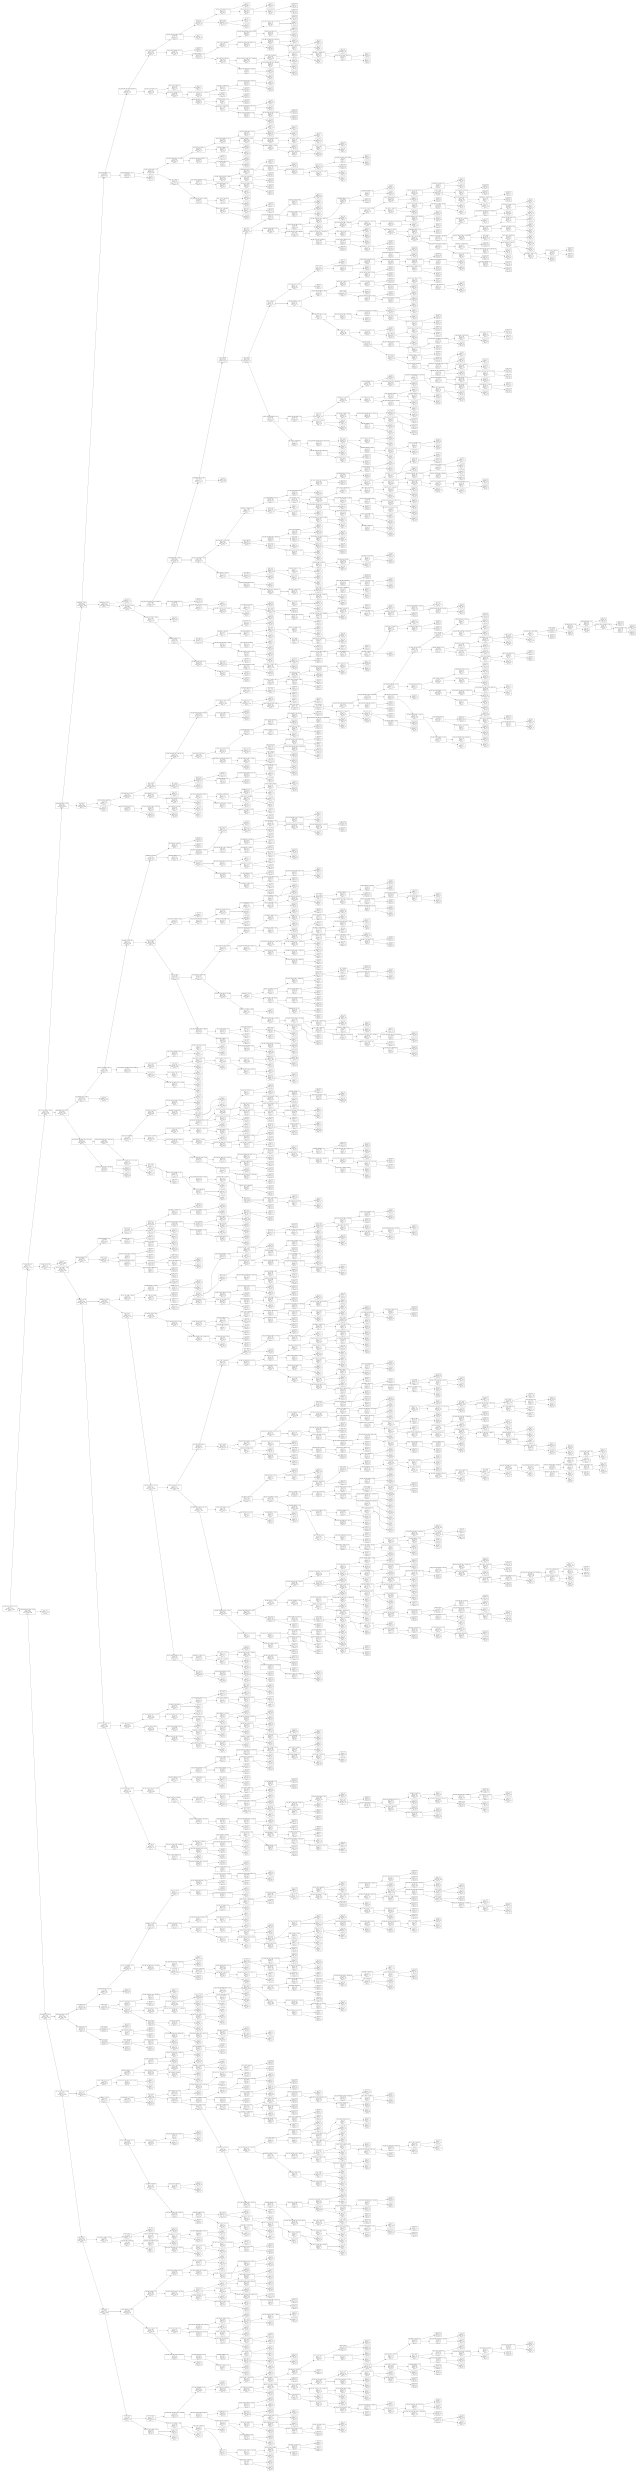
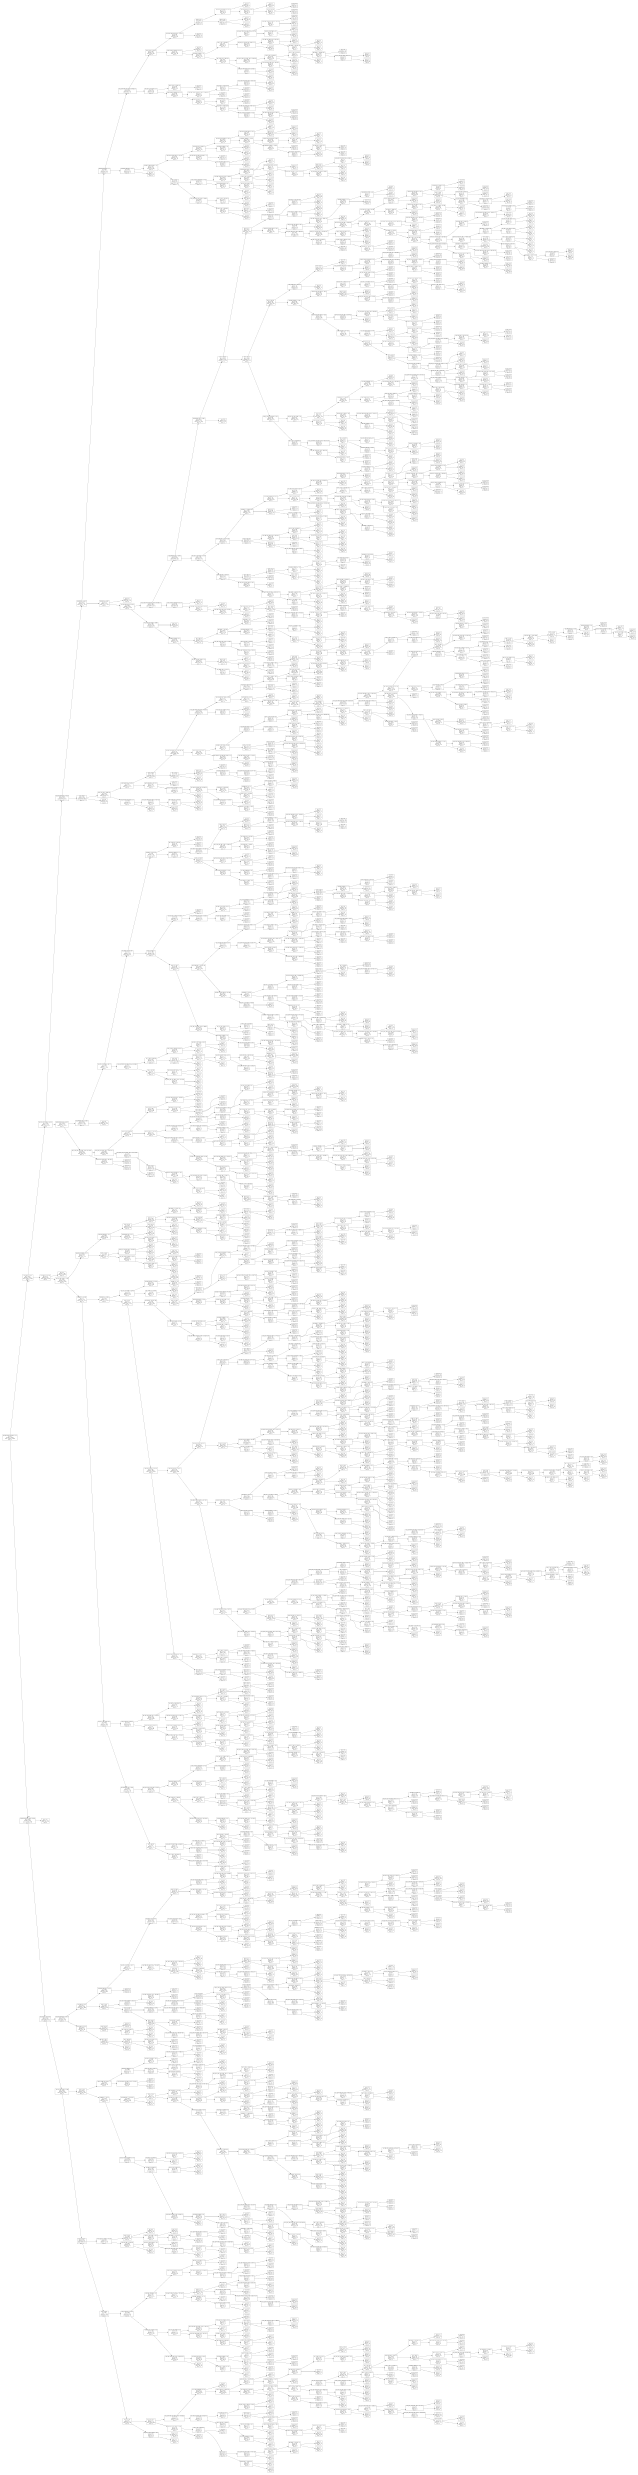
none -> (295, 1086)
